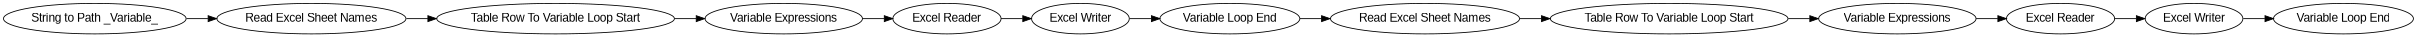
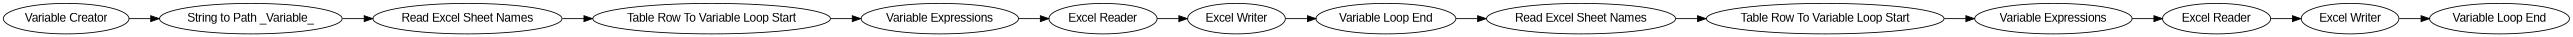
none -> (66, 19)
